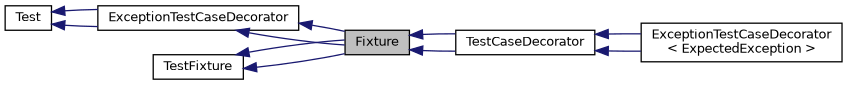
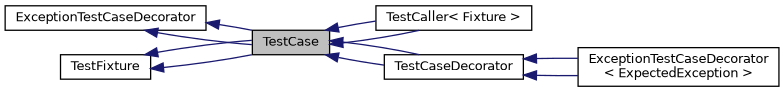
(28, 18) -> none
none -> (454, 18)
(377, 42) -> (291, 42)
